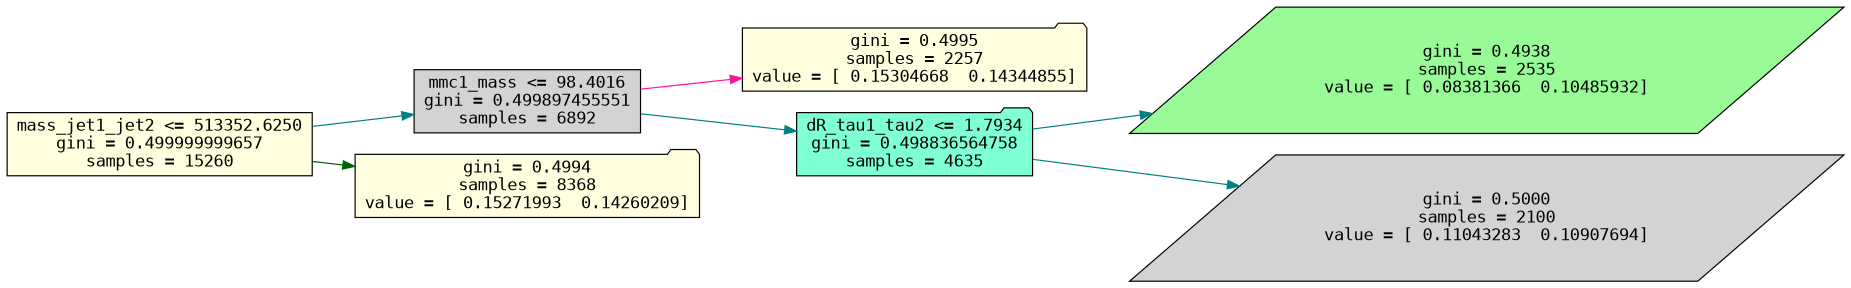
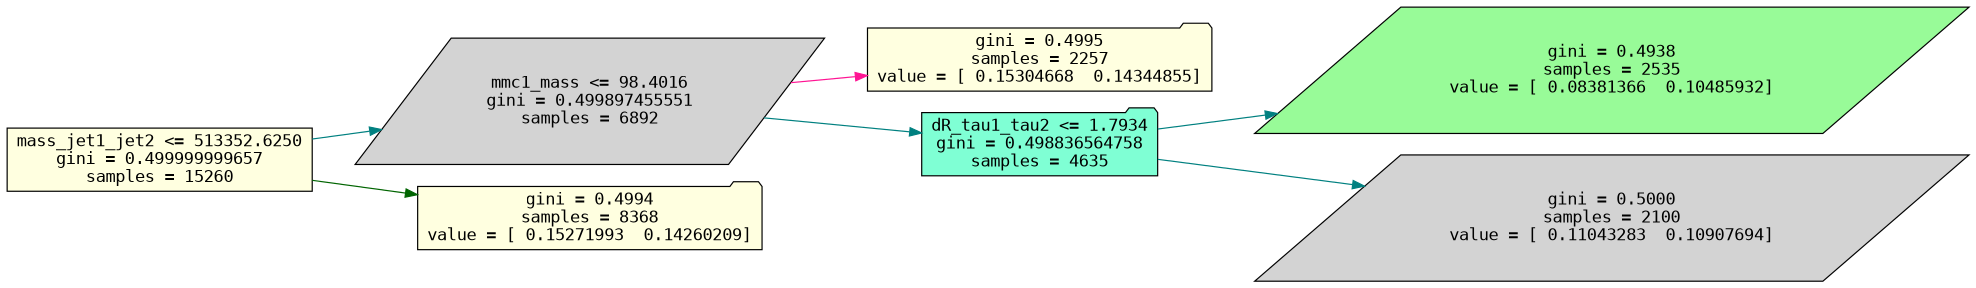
(527, 101) -> (590, 101)
